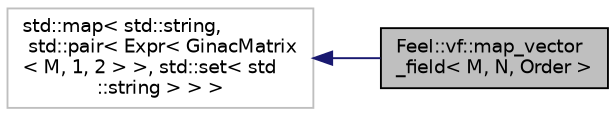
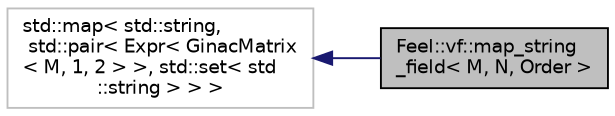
(494, 58) -> (494, 58)
